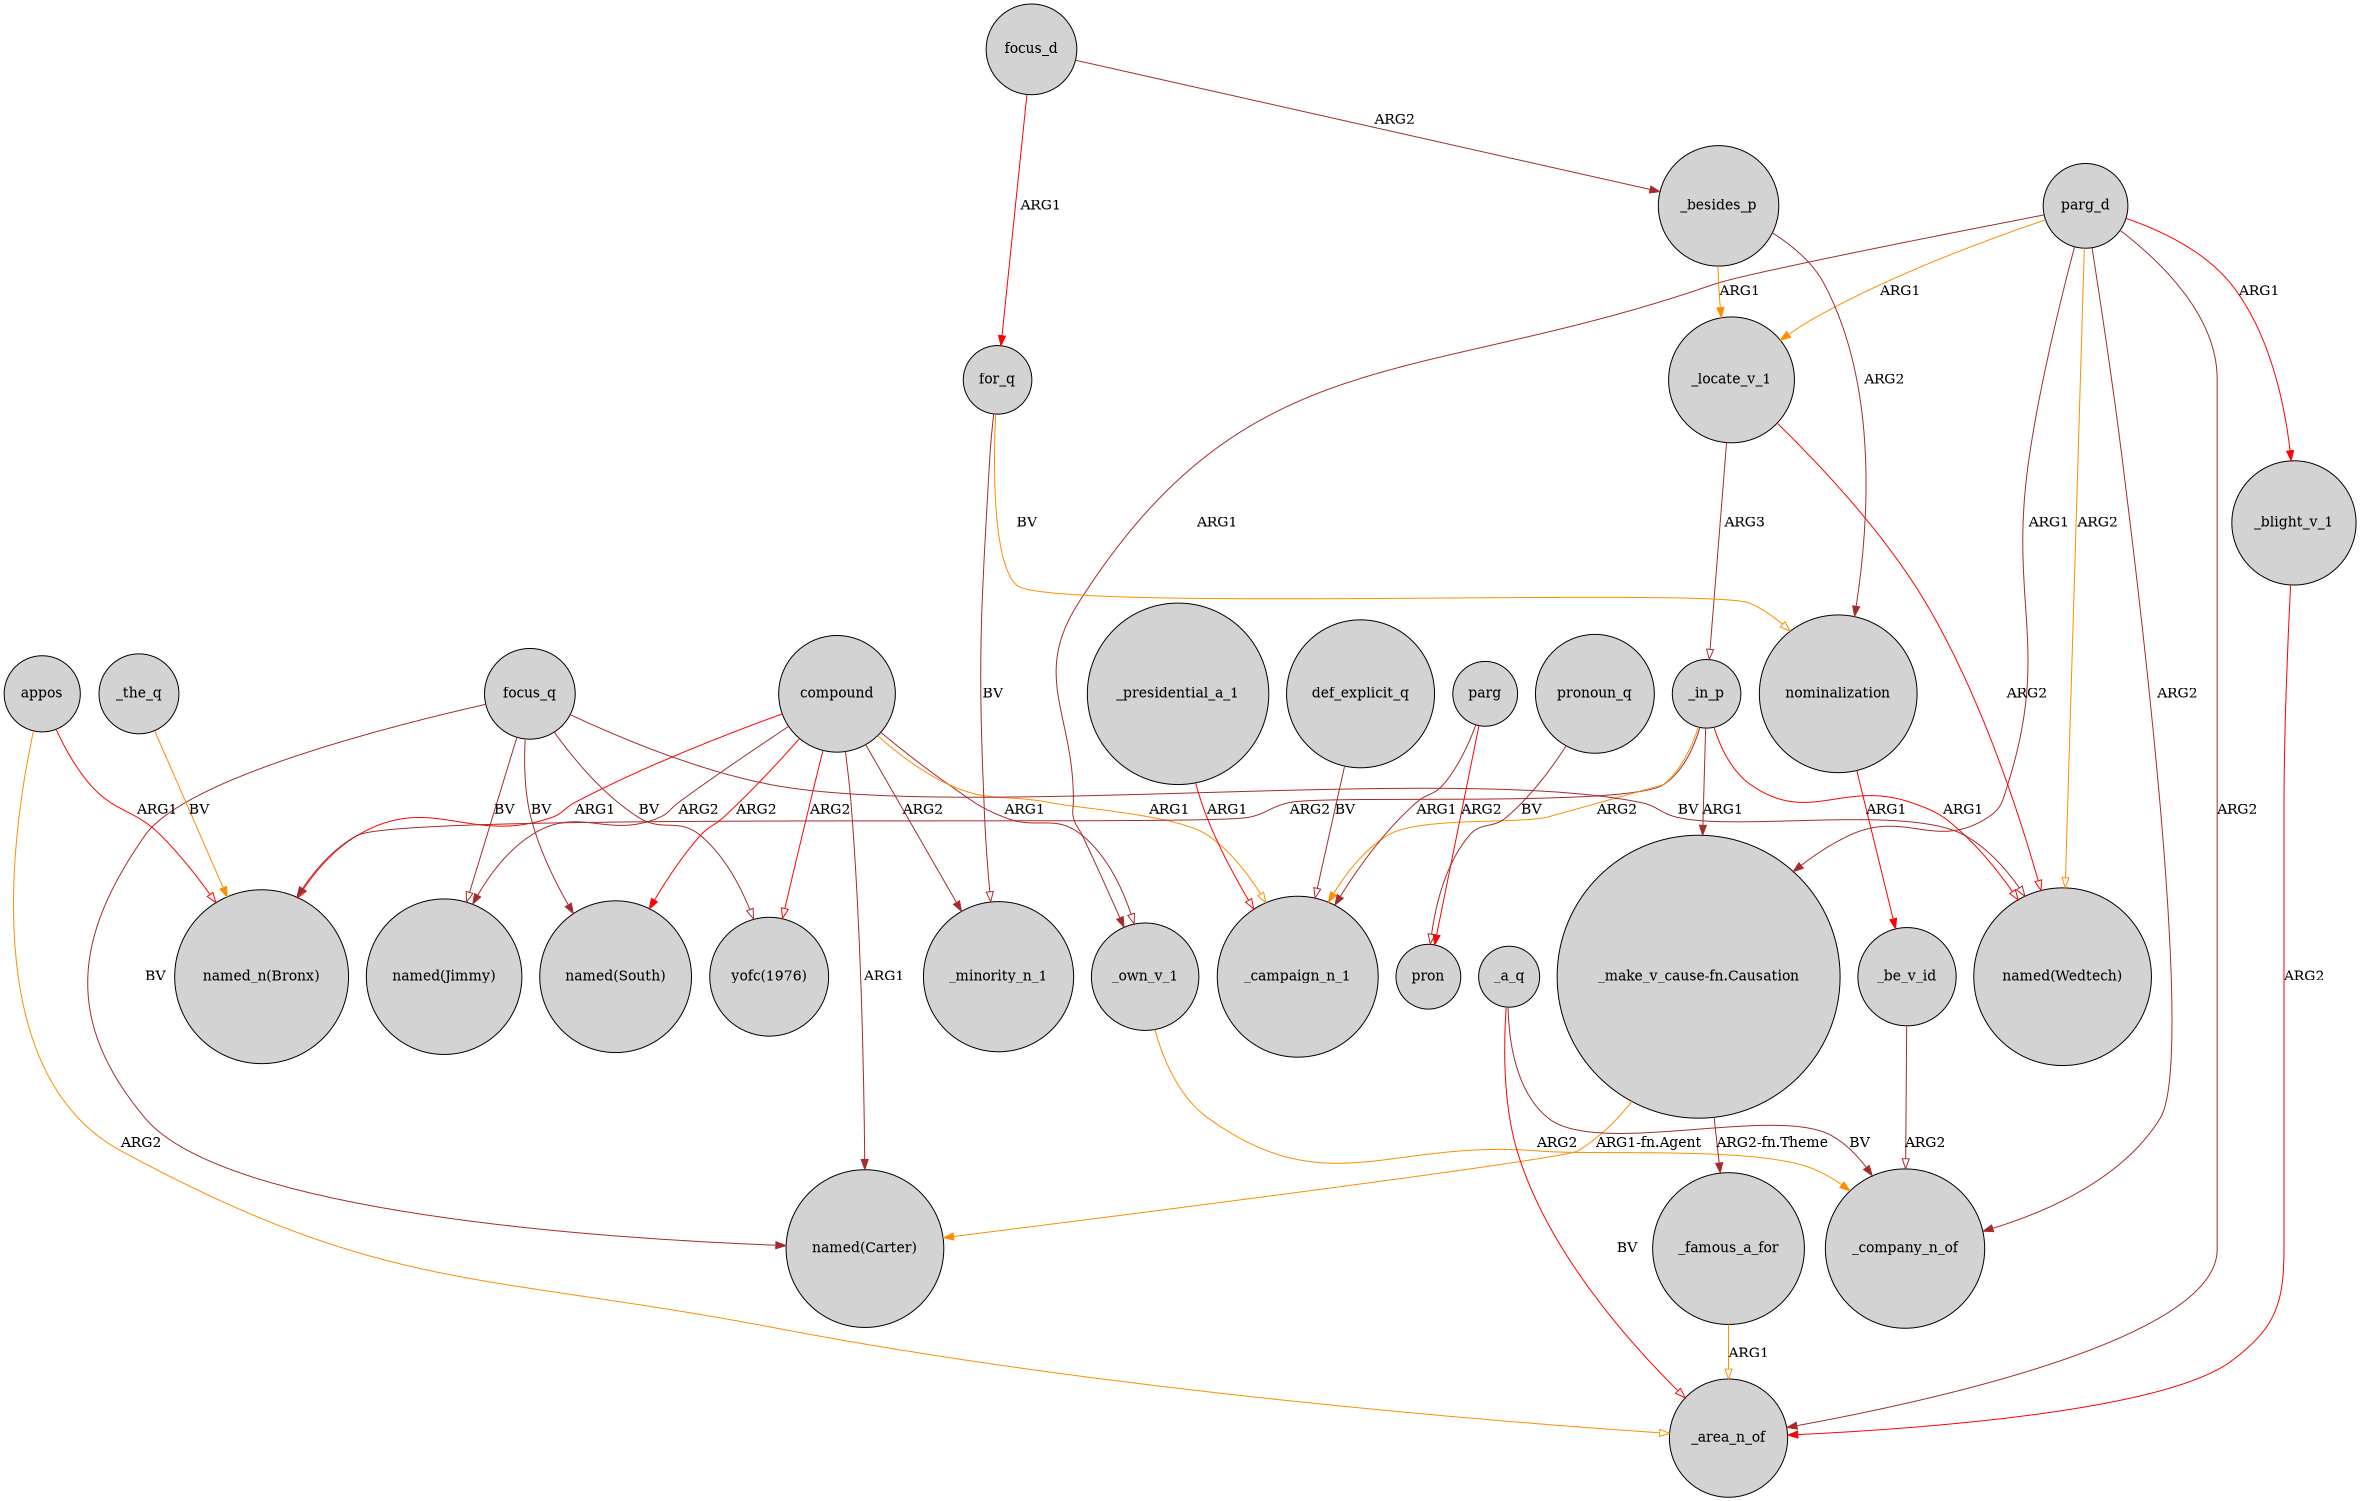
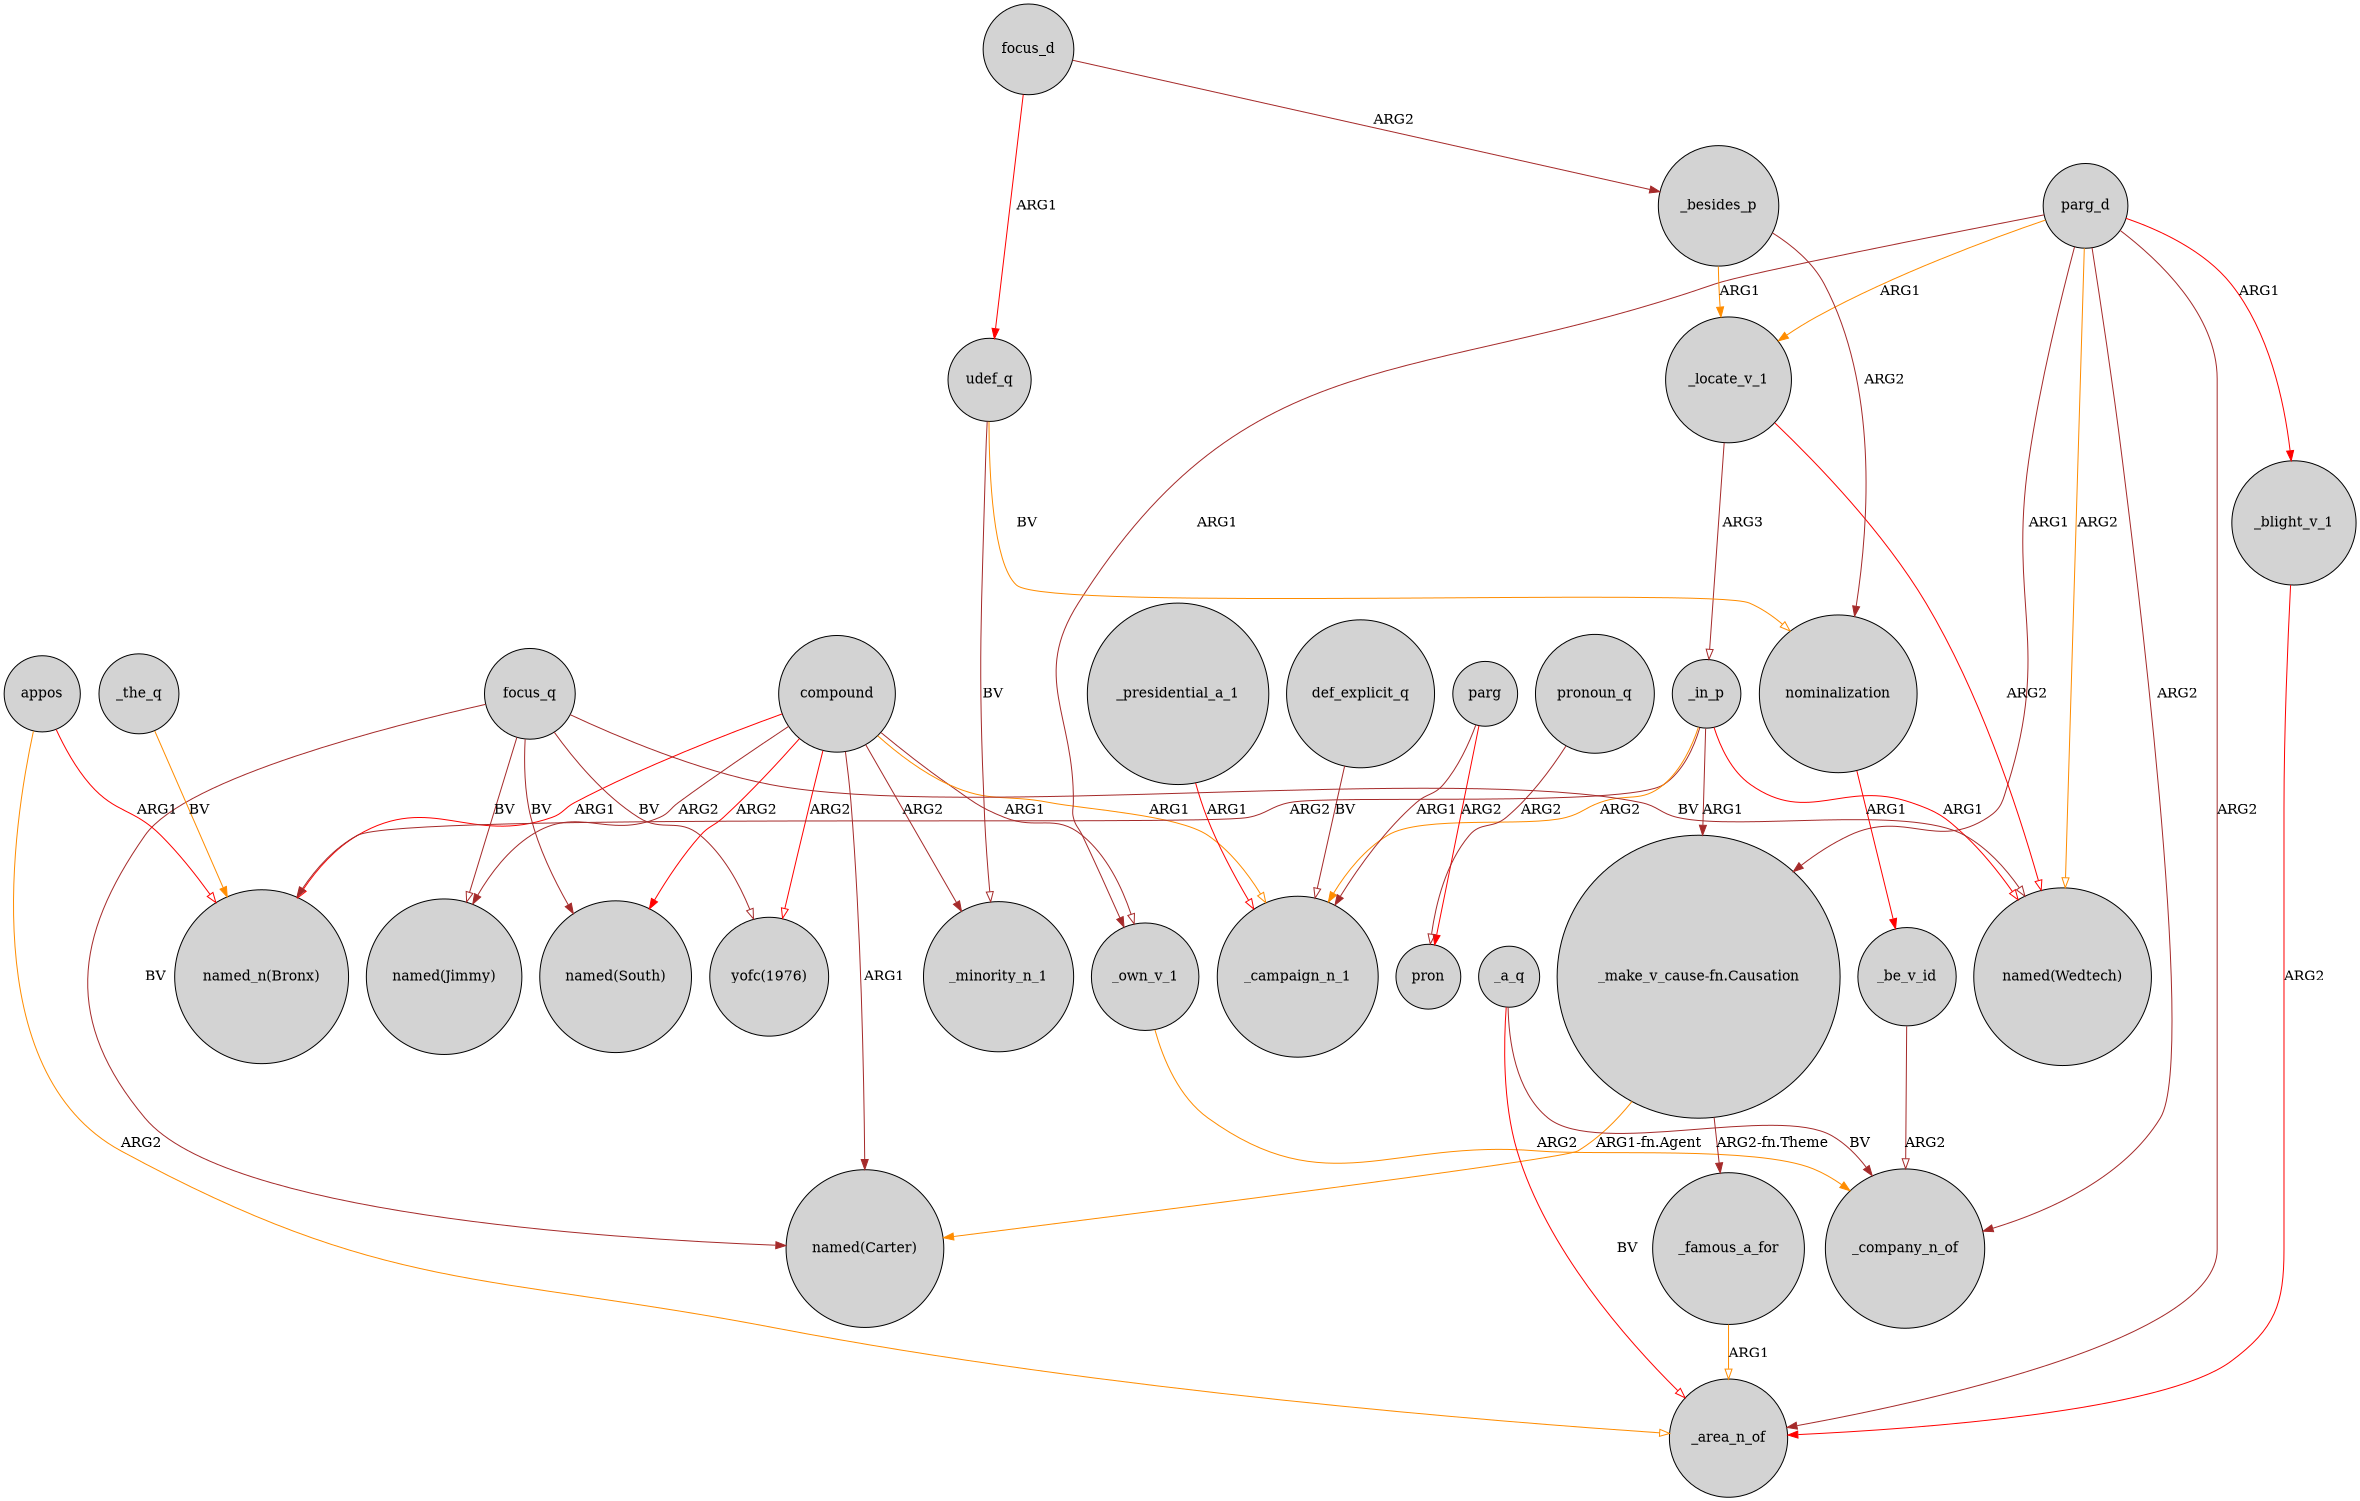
(998, 380) -> (990, 380)
(1532, 810) -> (1542, 810)
